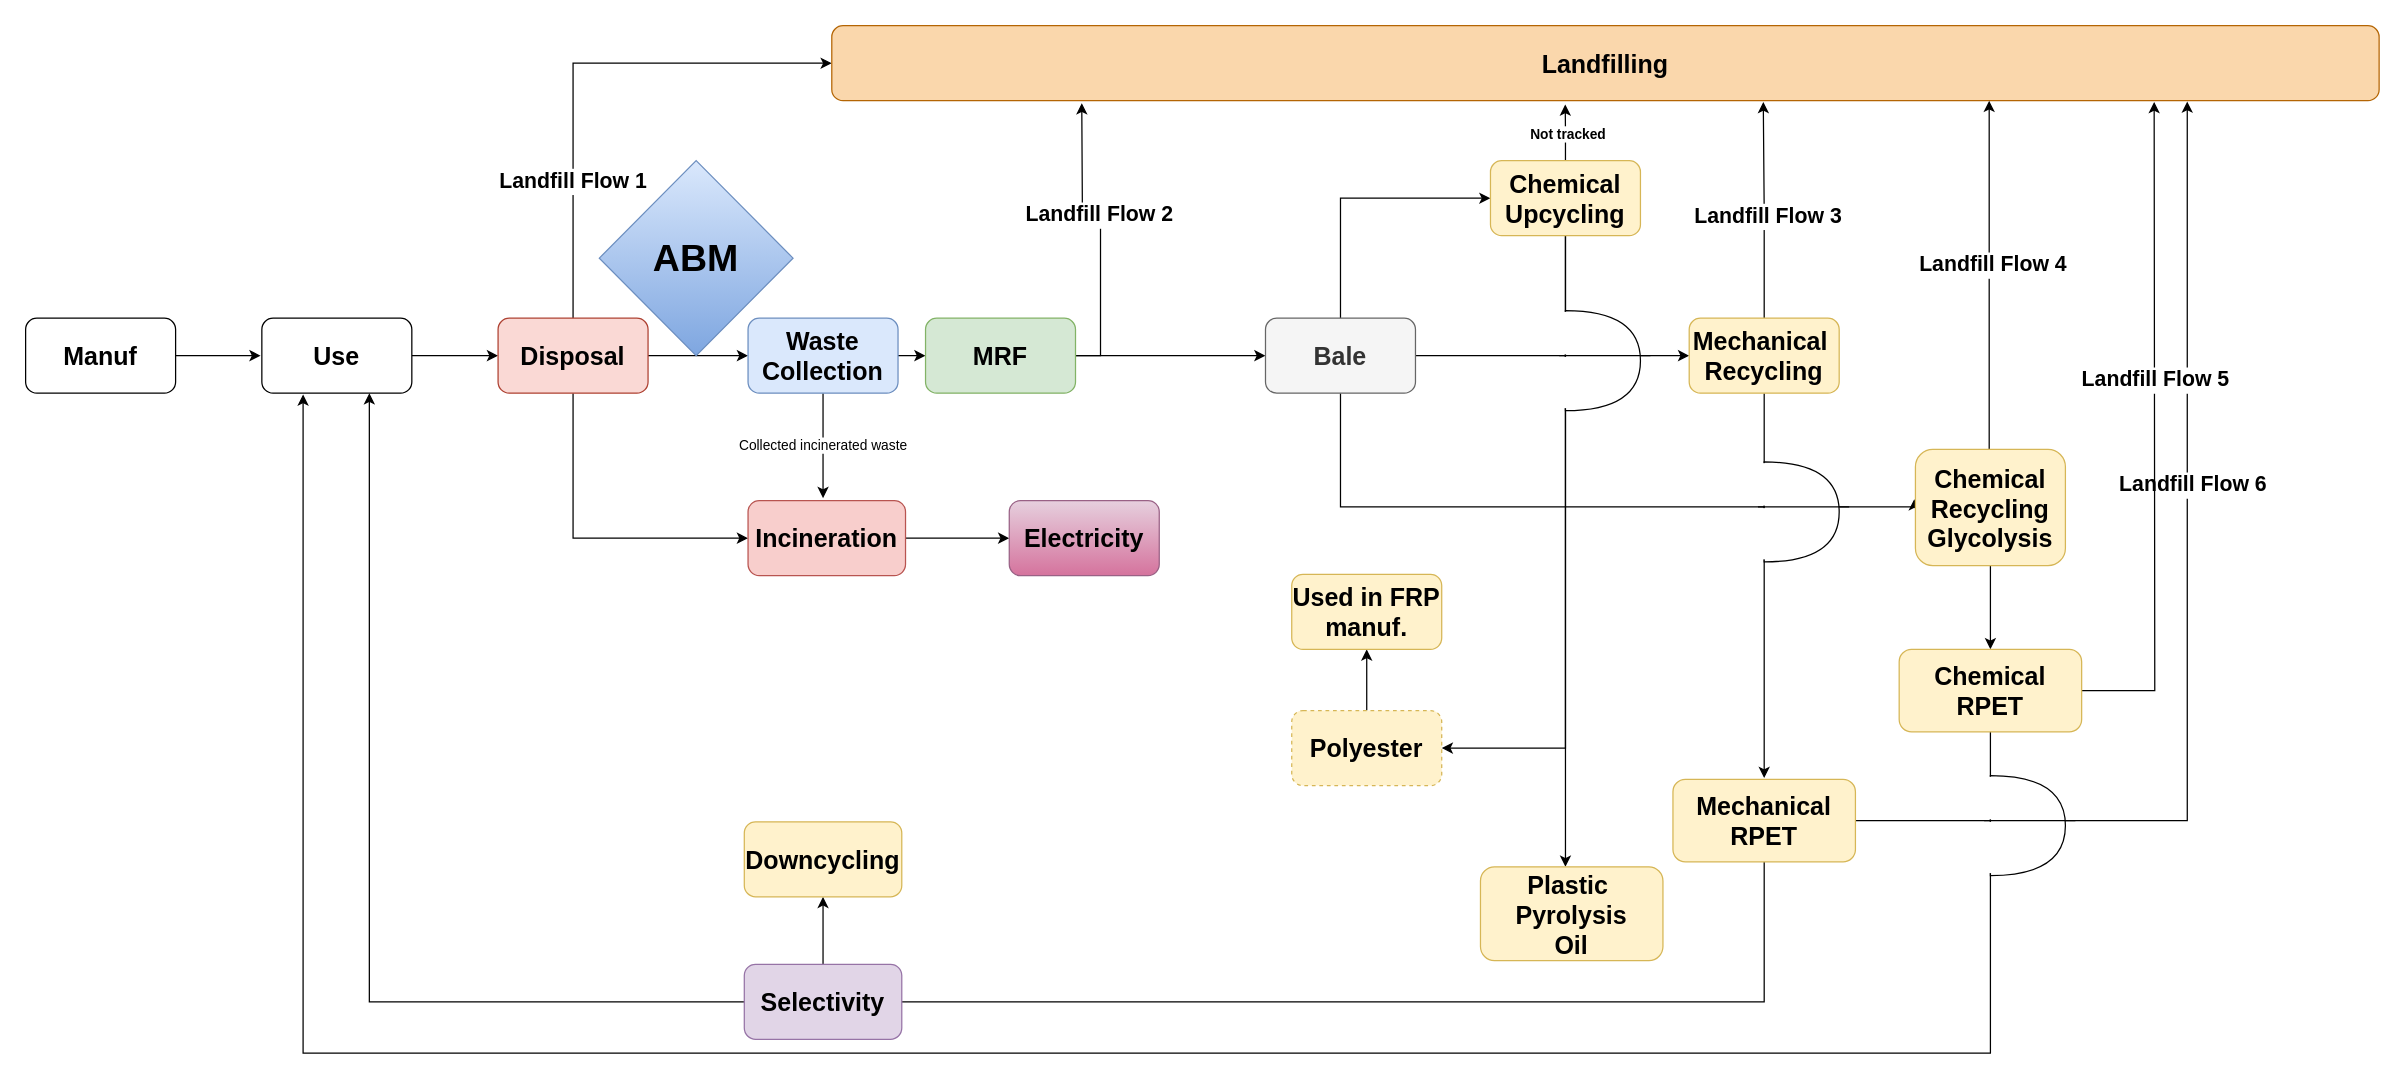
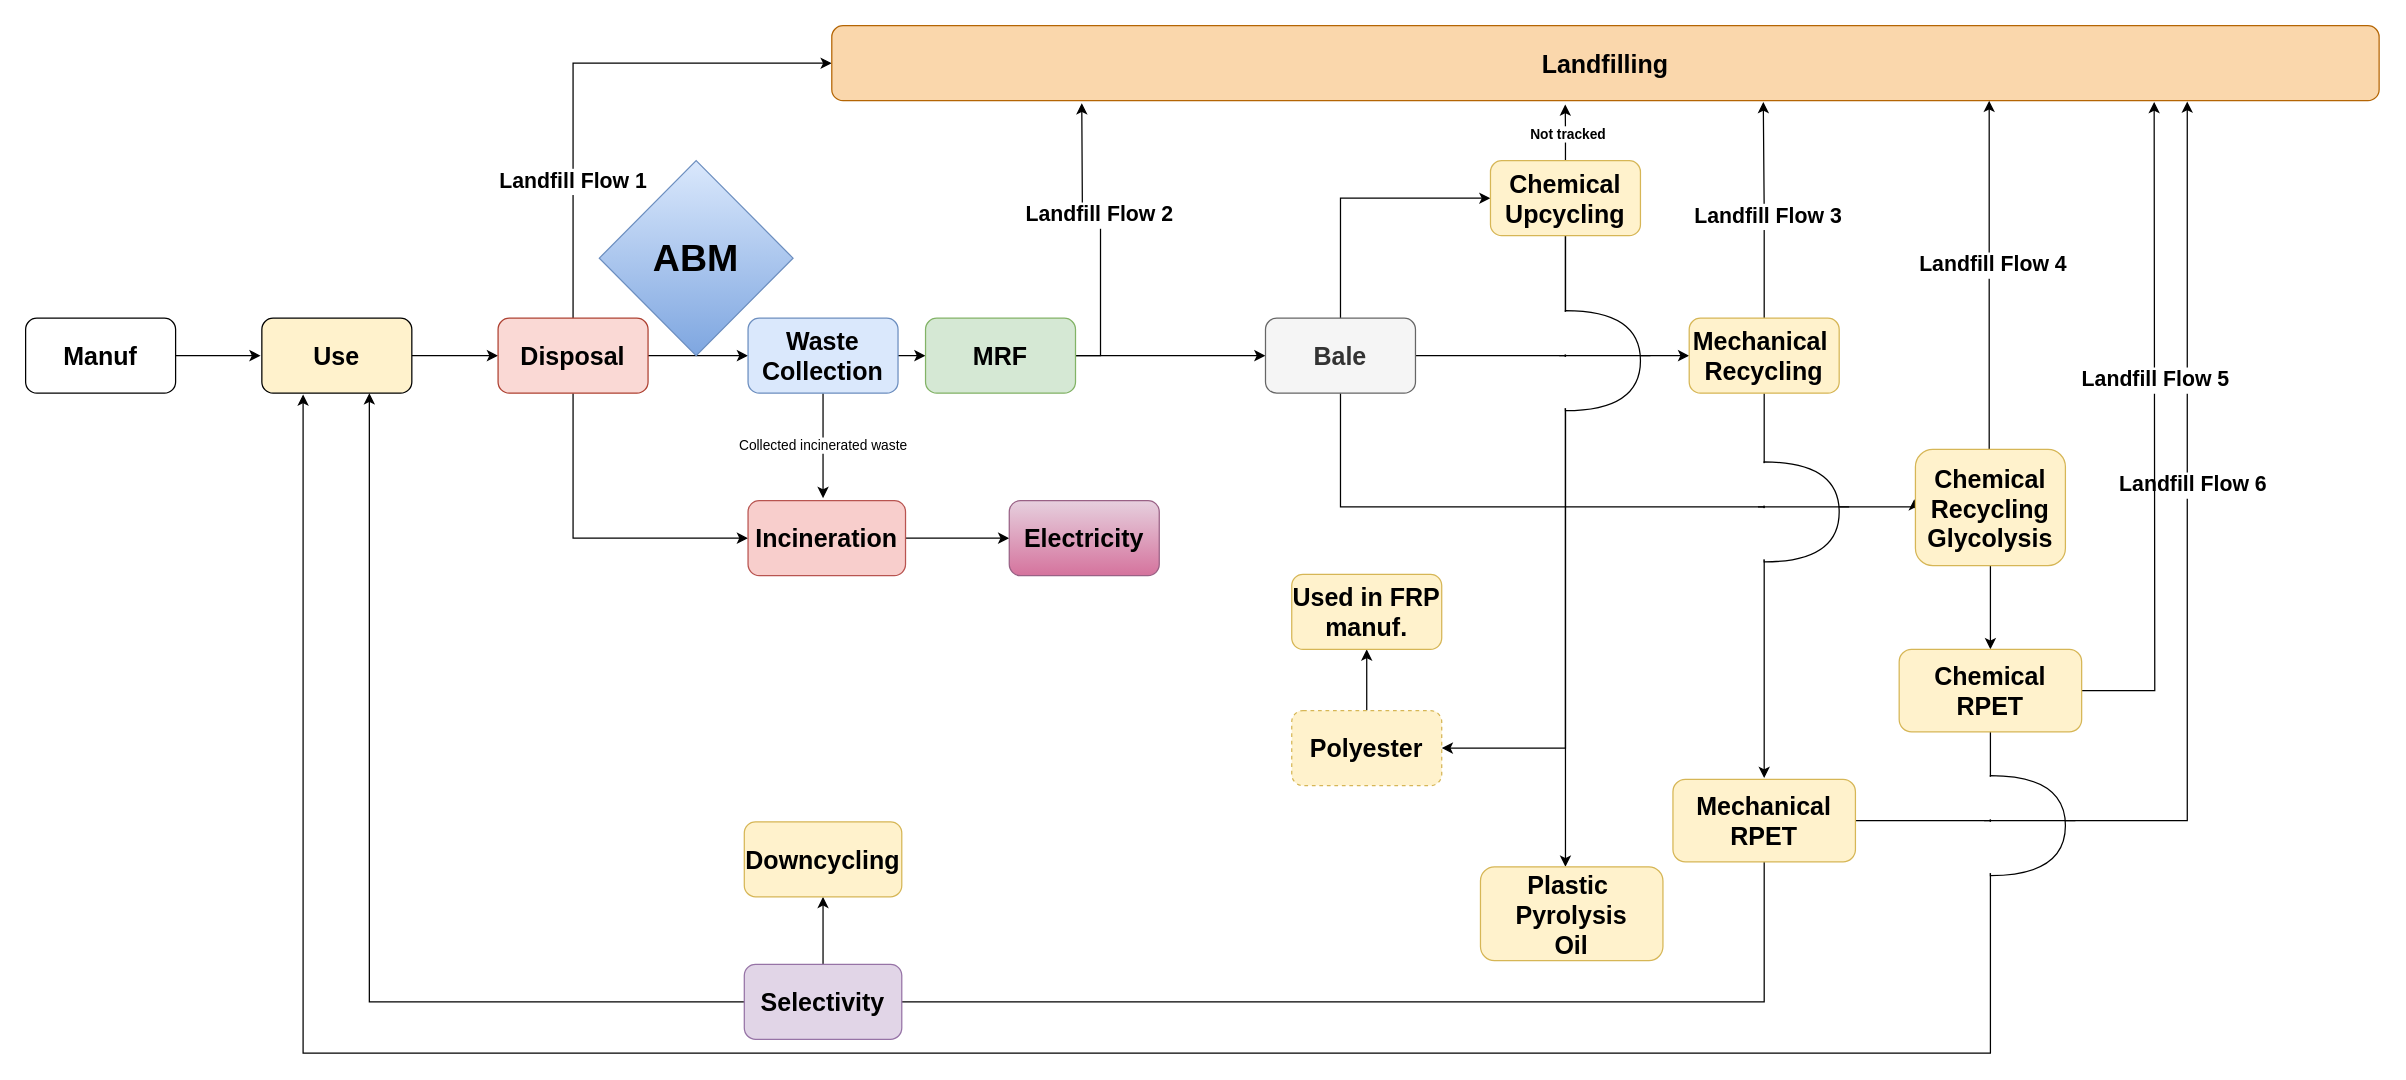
(337, 356) -> (337, 356)
